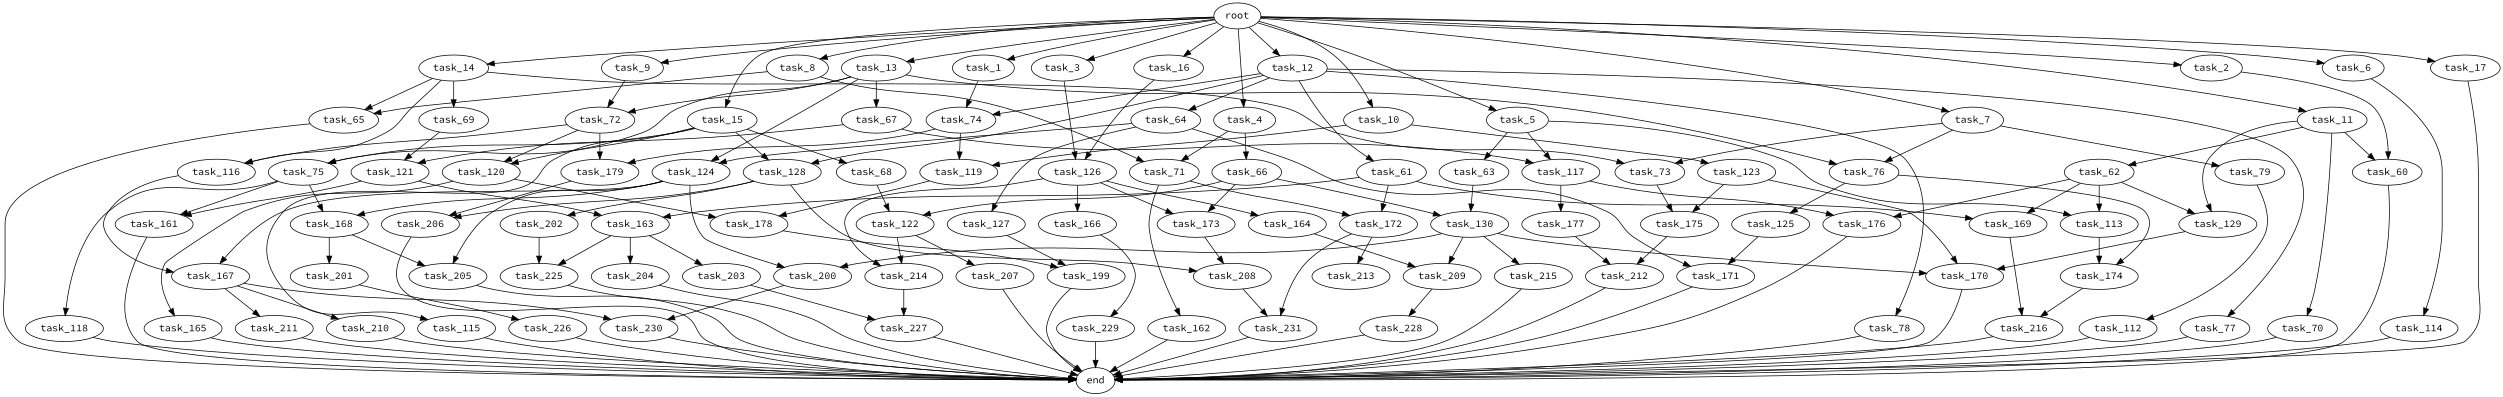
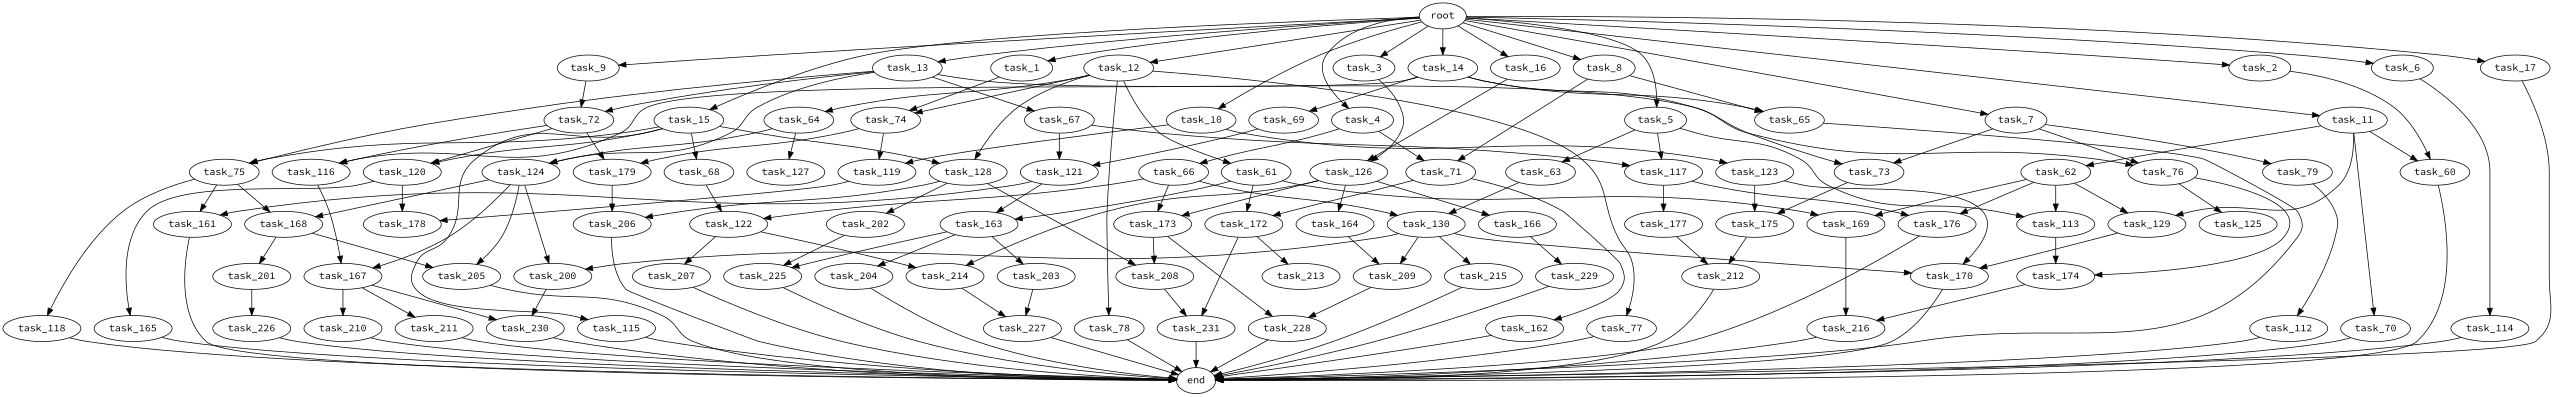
none -> (1215, 272)
(1086, 276) -> none
(1716, 276) -> none
